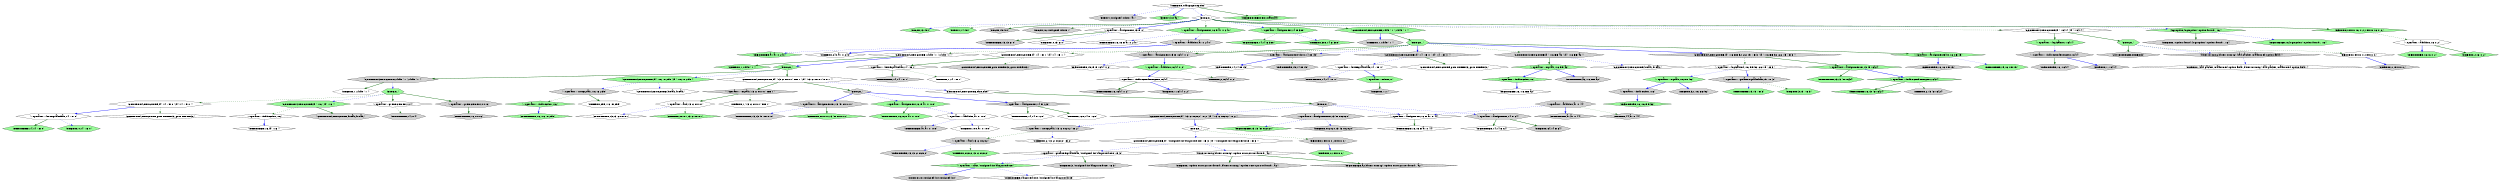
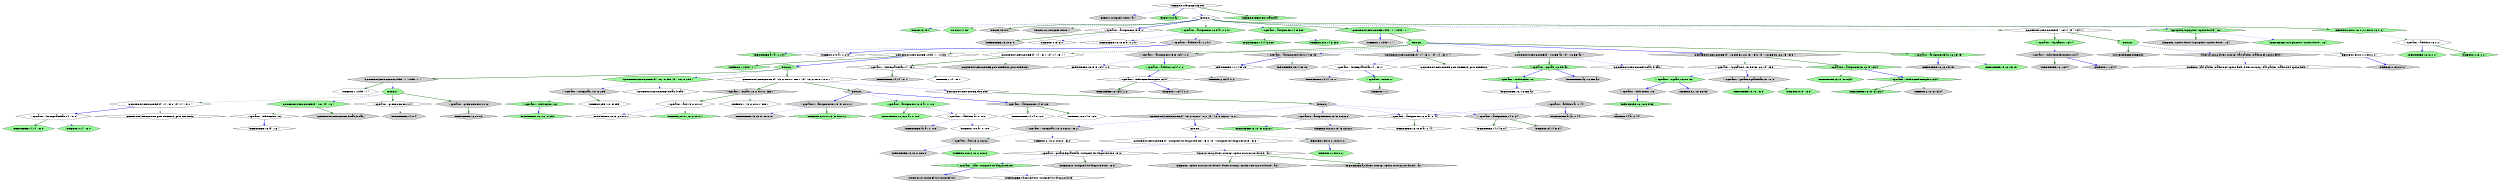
(960, 30) -> (960, 30)
(1845, 73) -> (1845, 73)
